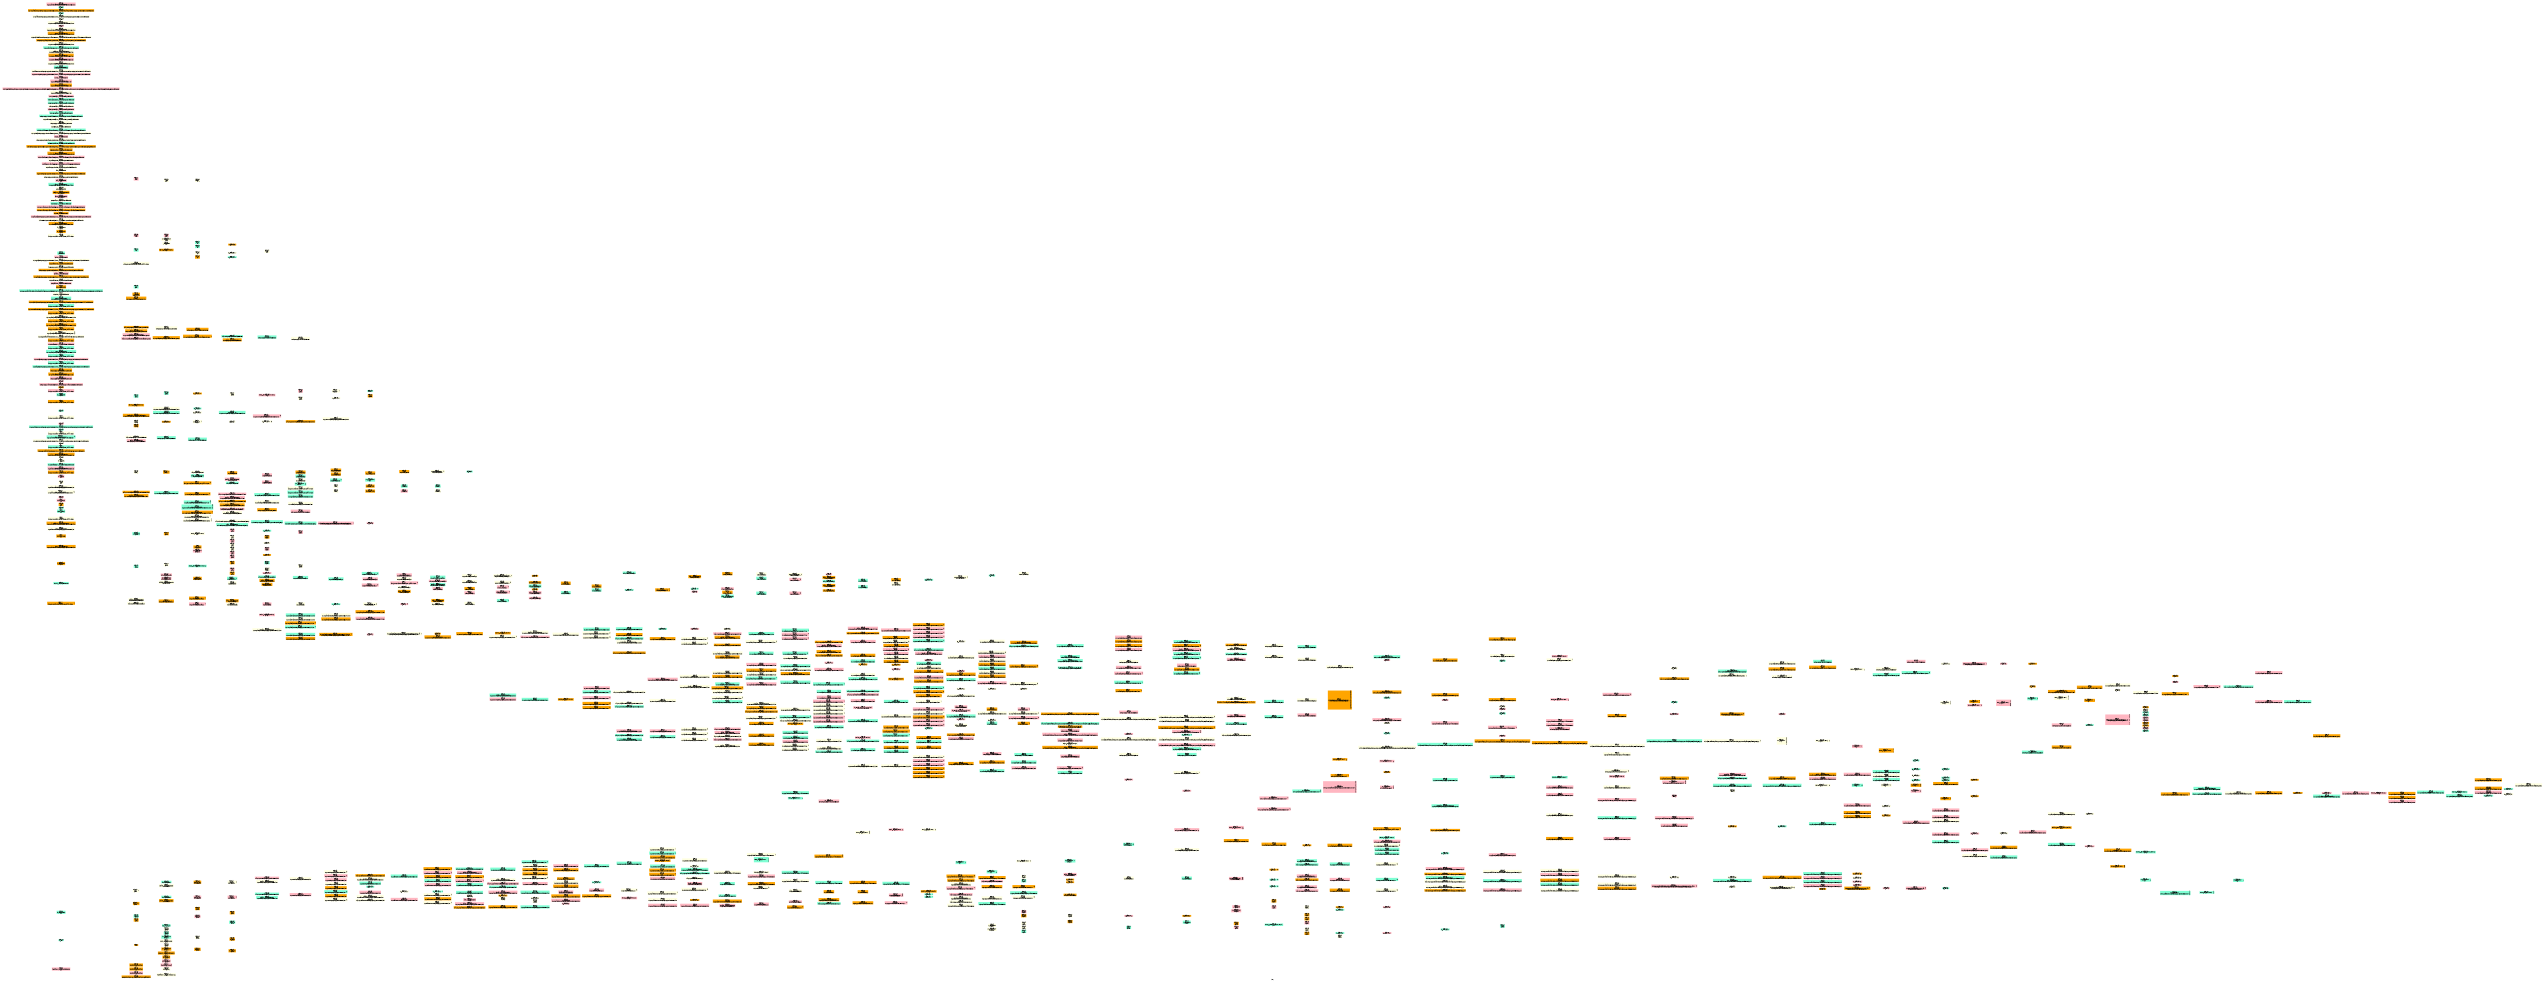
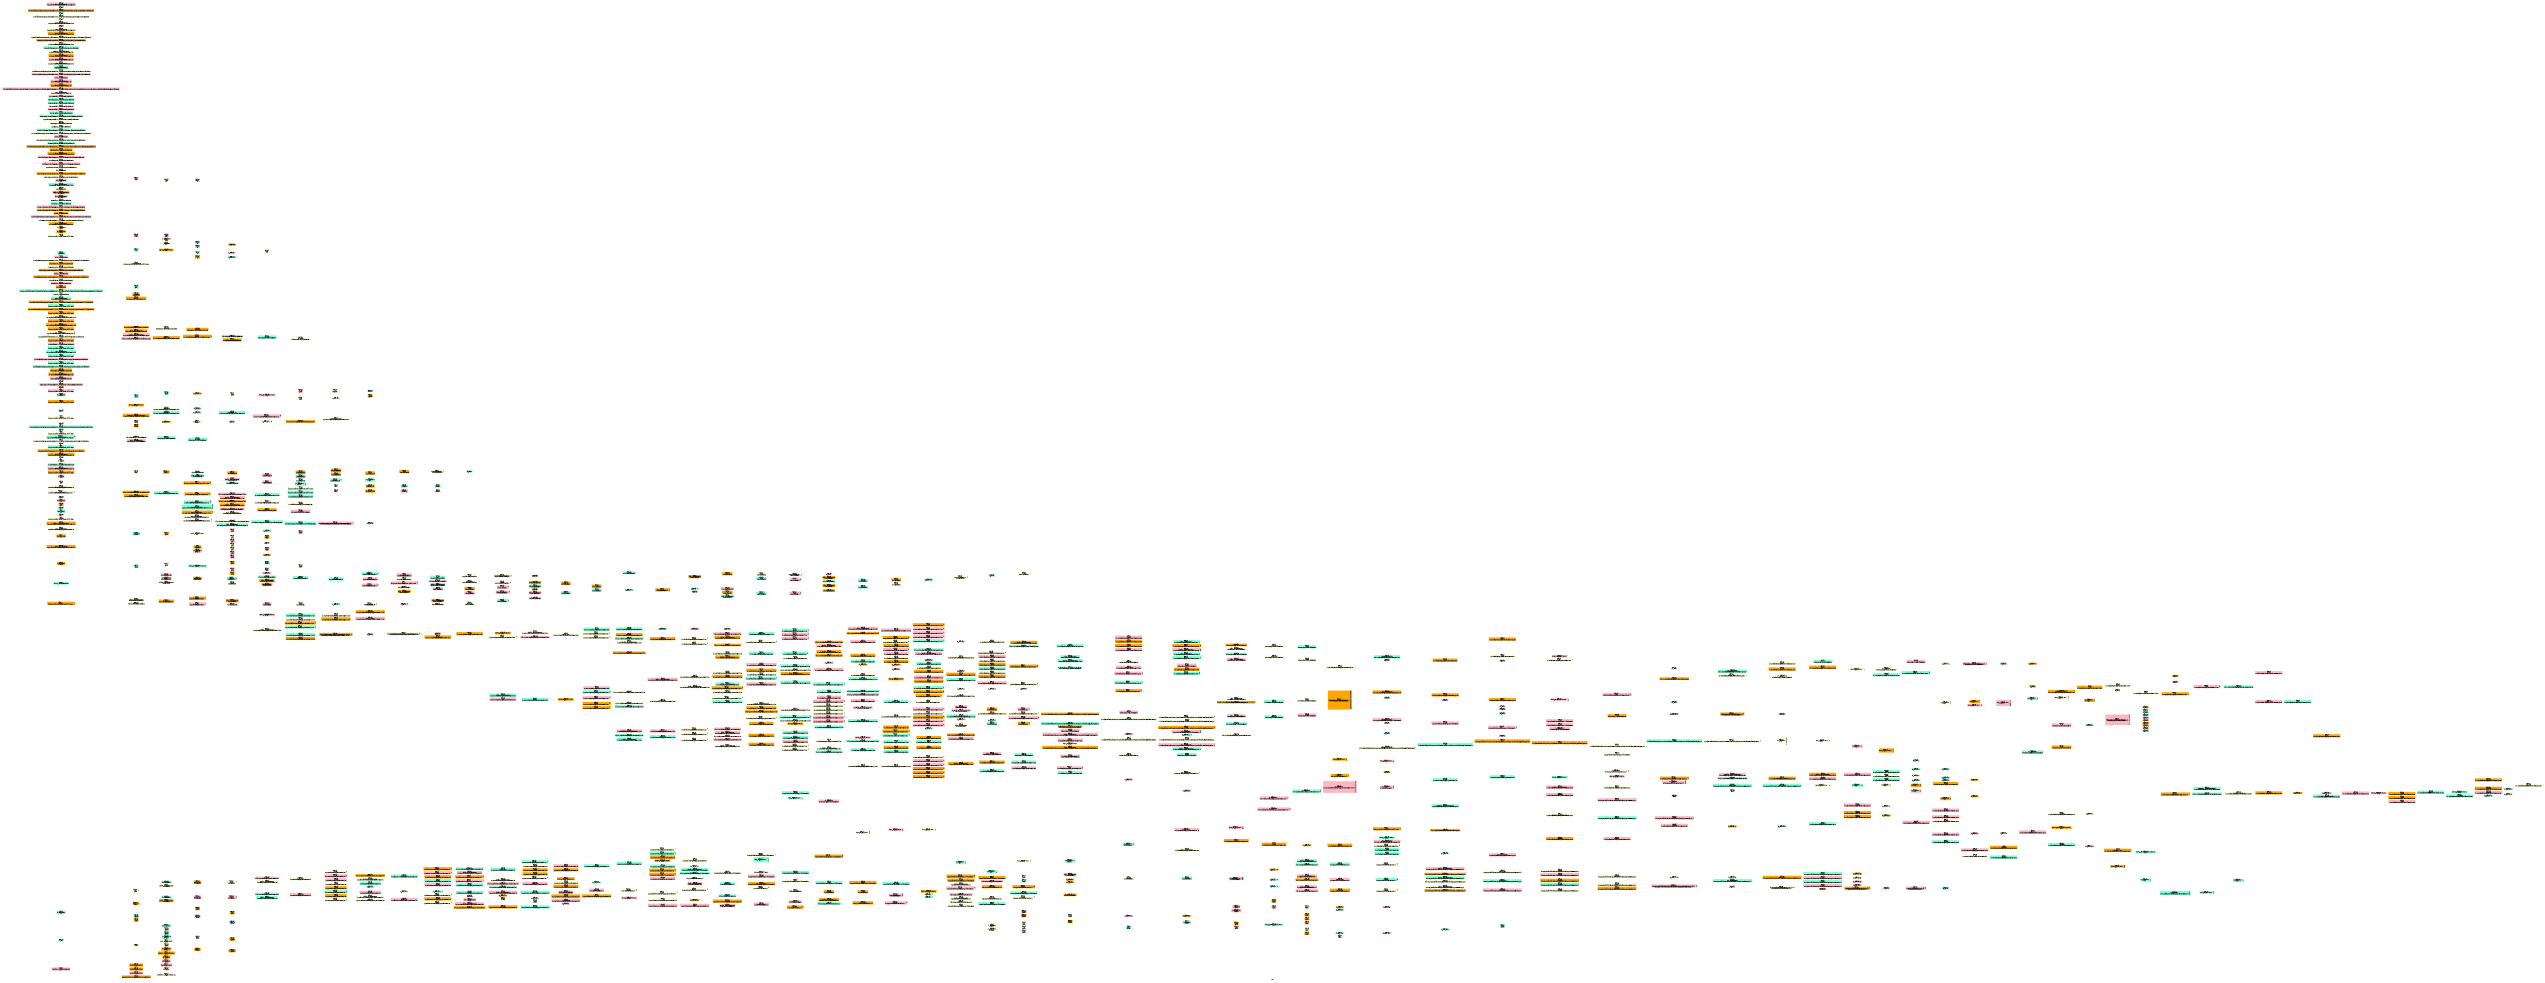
none -> (61, 515)
